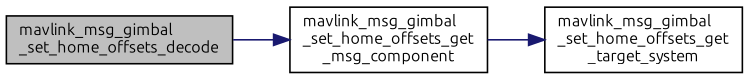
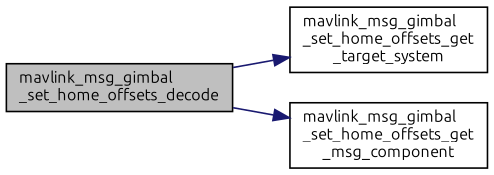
(508, 40) -> (253, 64)
